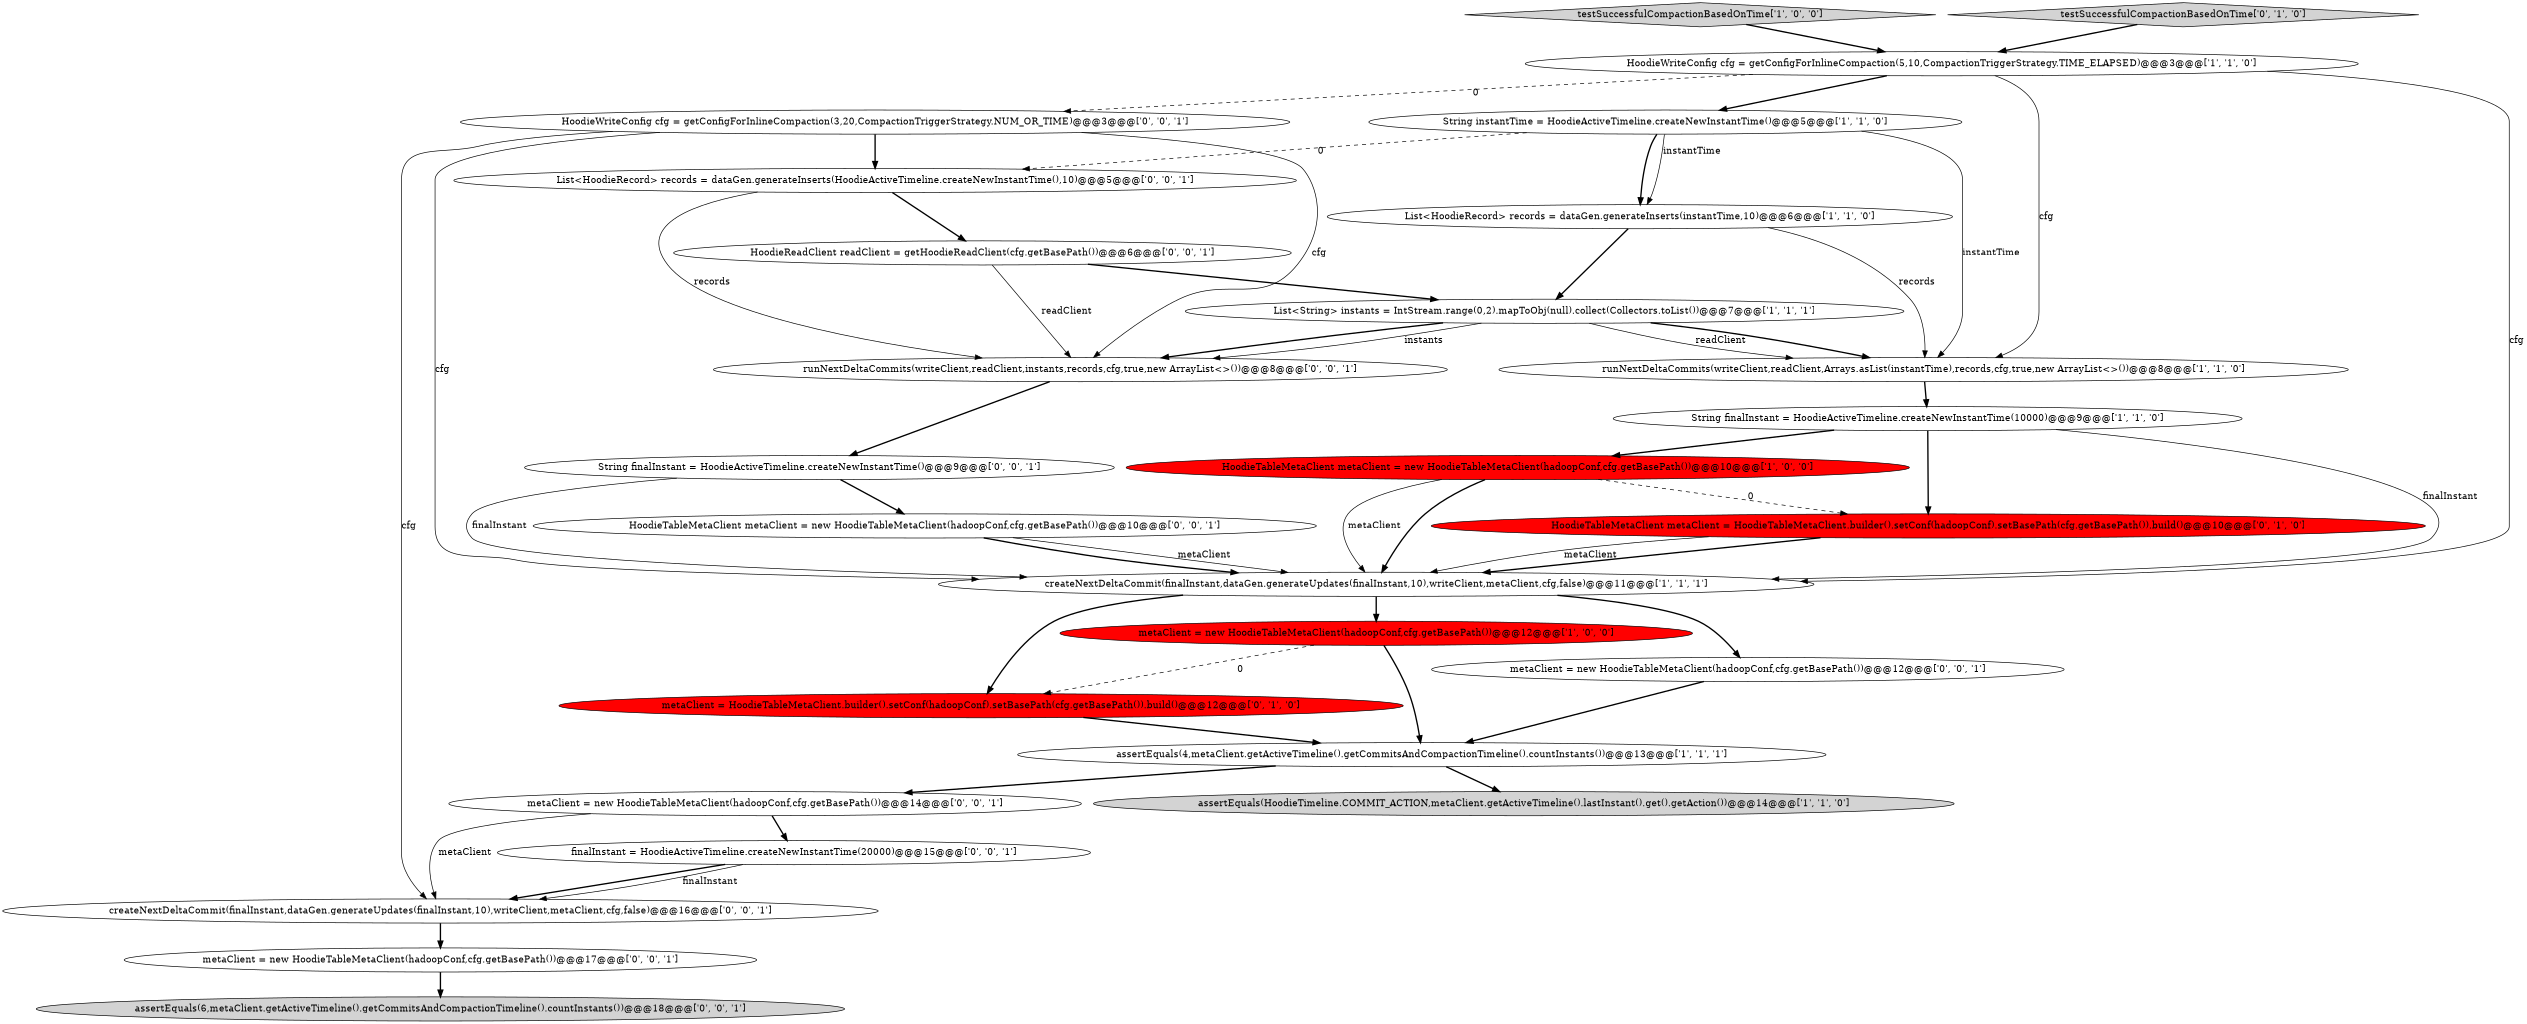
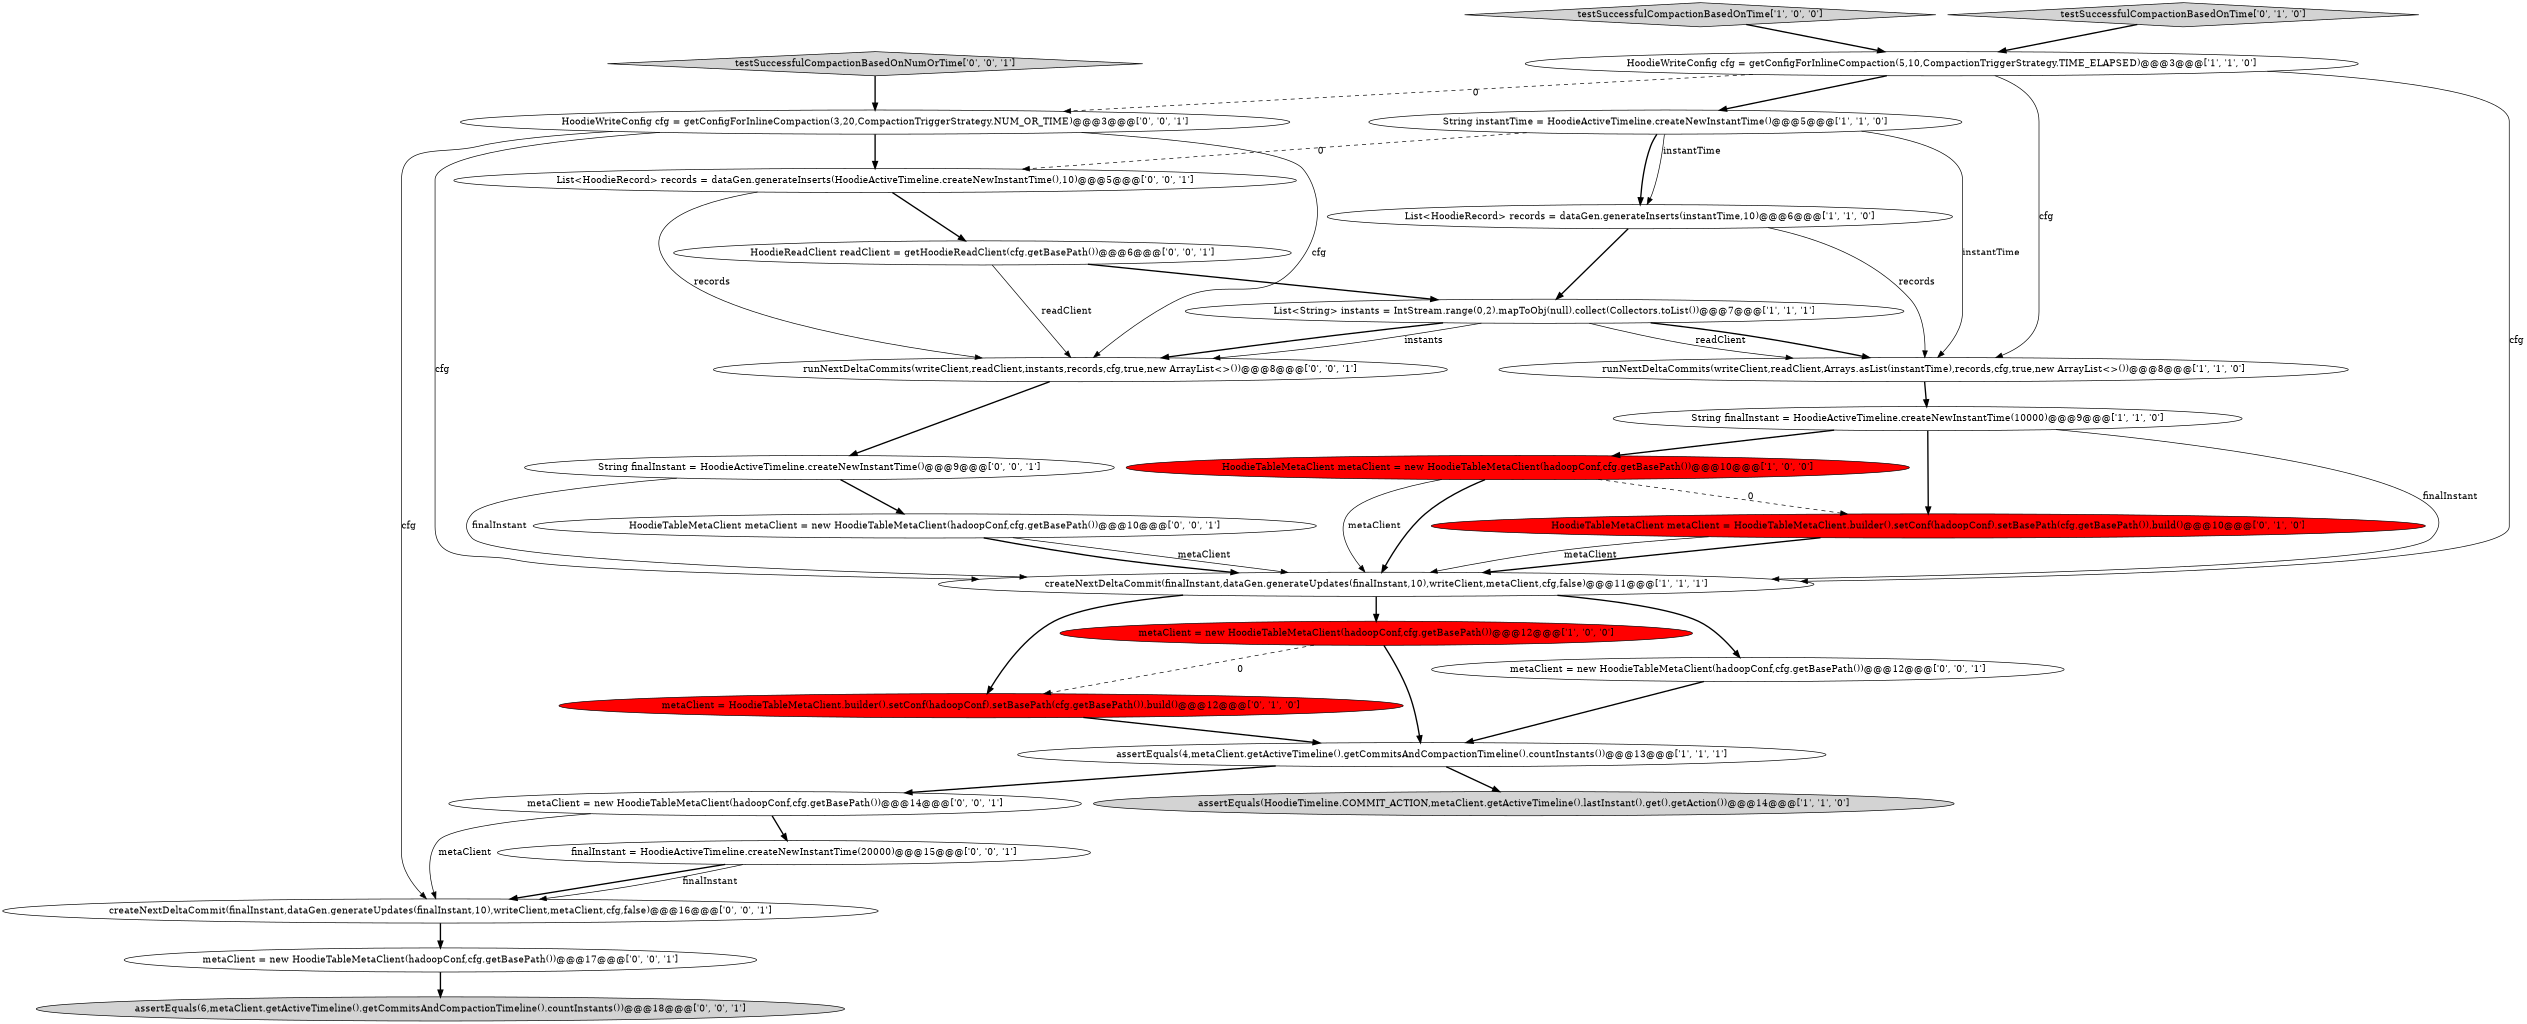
none -> (875, 64)
